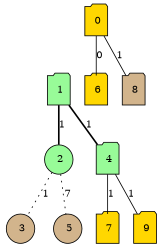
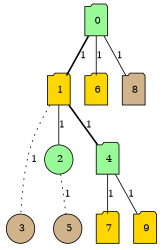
(96, 21) -> (96, 21)
none -> (78, 56)
(99, 56) -> (99, 56)
(59, 90) -> (59, 90)
(59, 125) -> (59, 125)
(40, 194) -> (28, 157)
(68, 194) -> (68, 194)
